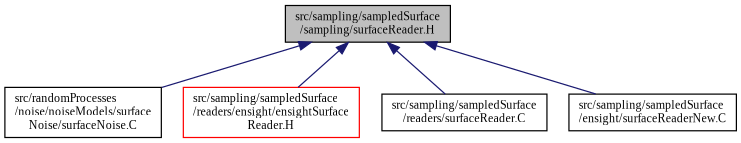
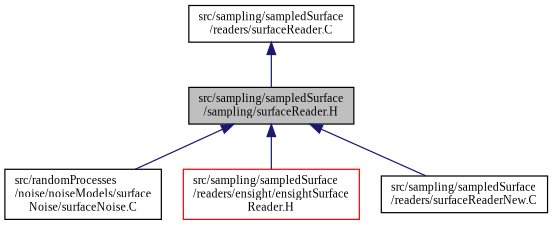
(421, 72) -> (271, 71)
(653, 112) -> (464, 194)
